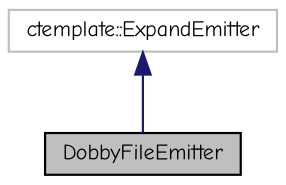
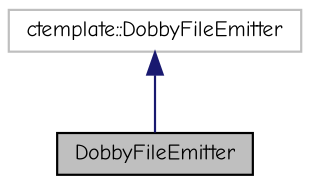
(143, 31) -> (155, 31)
